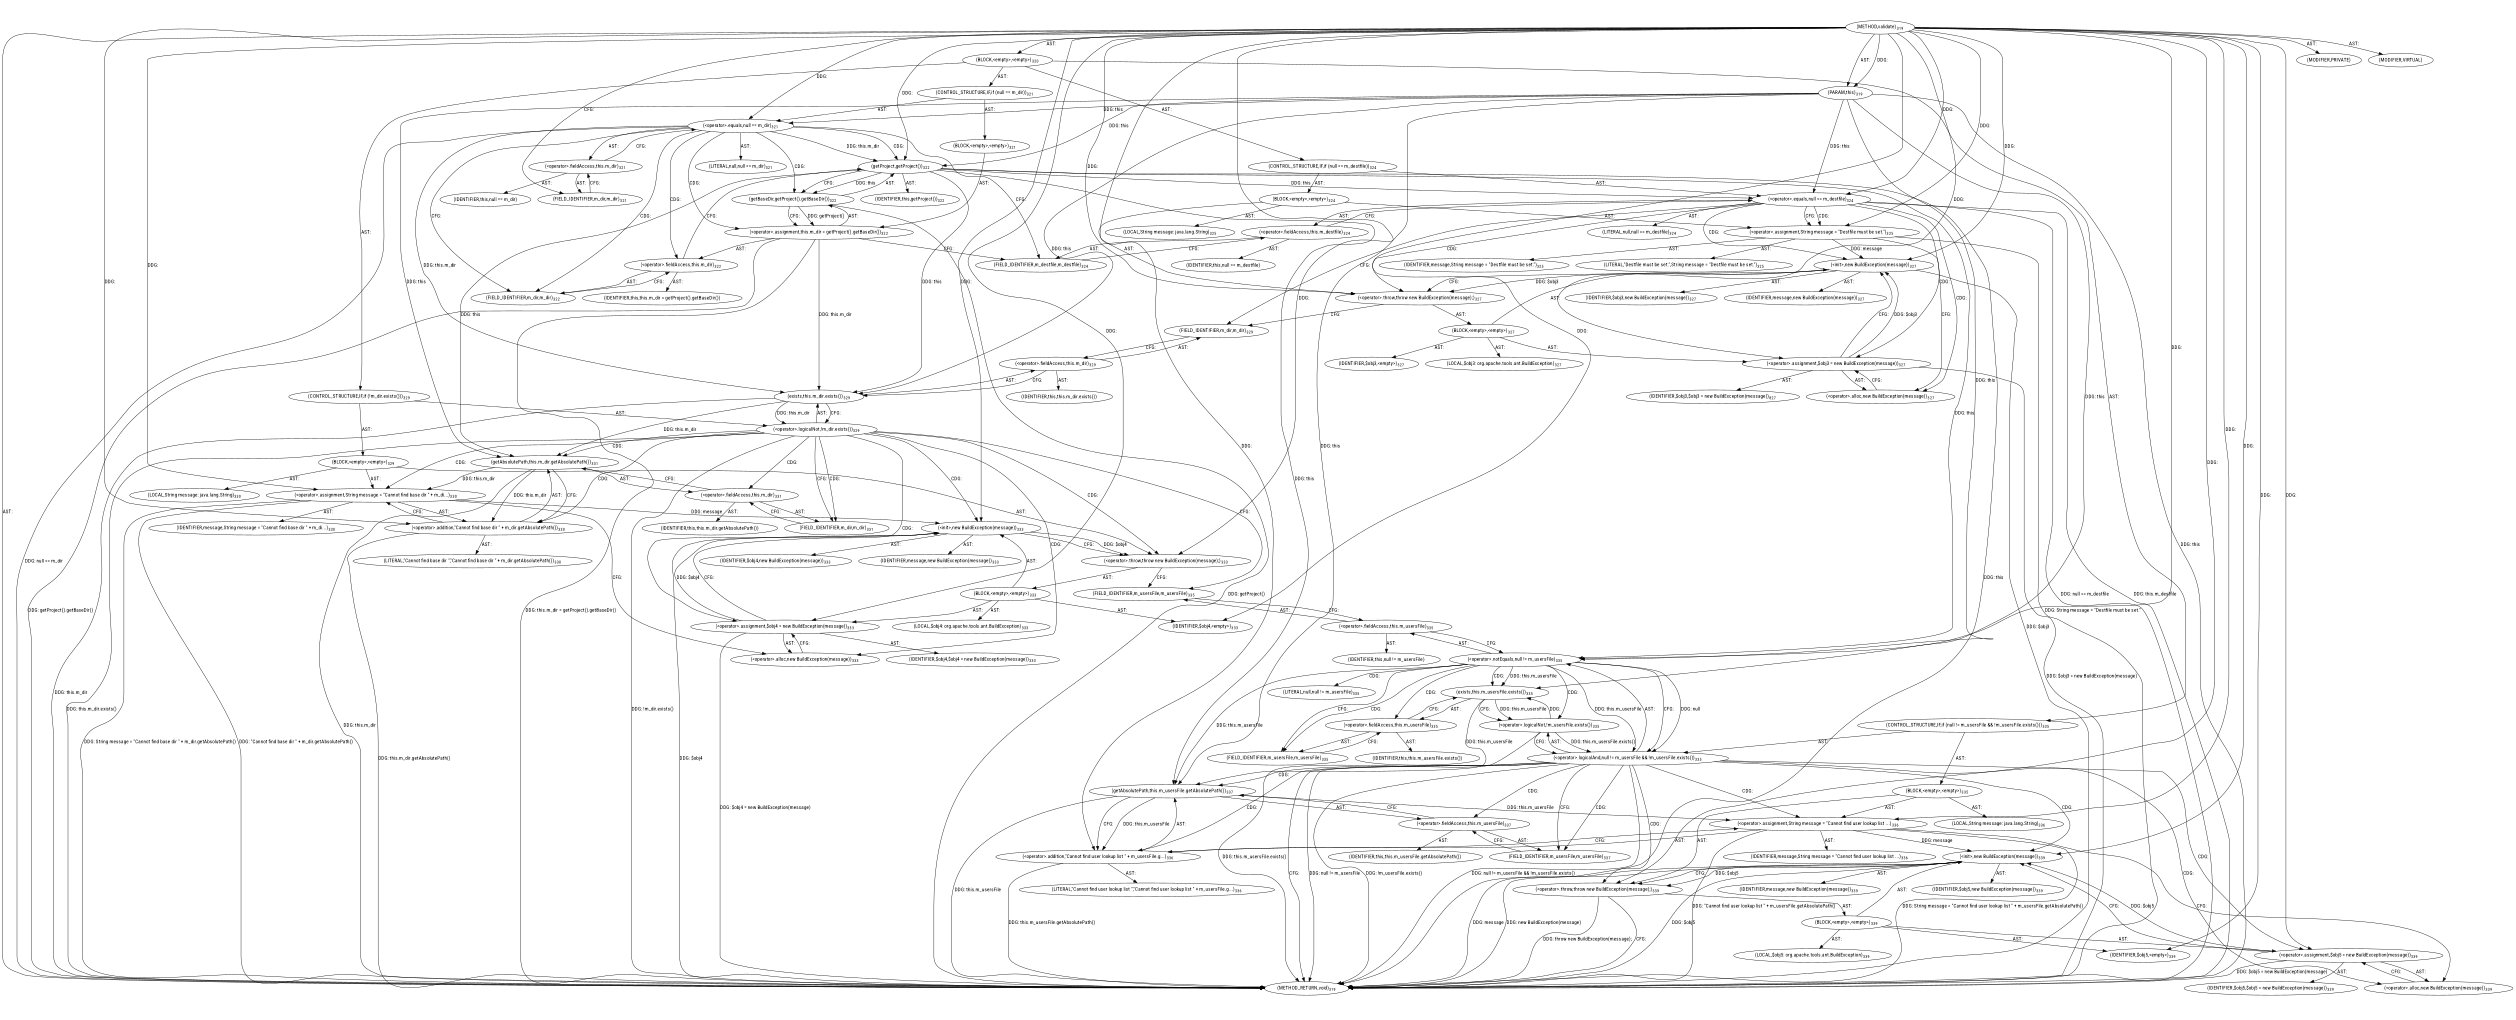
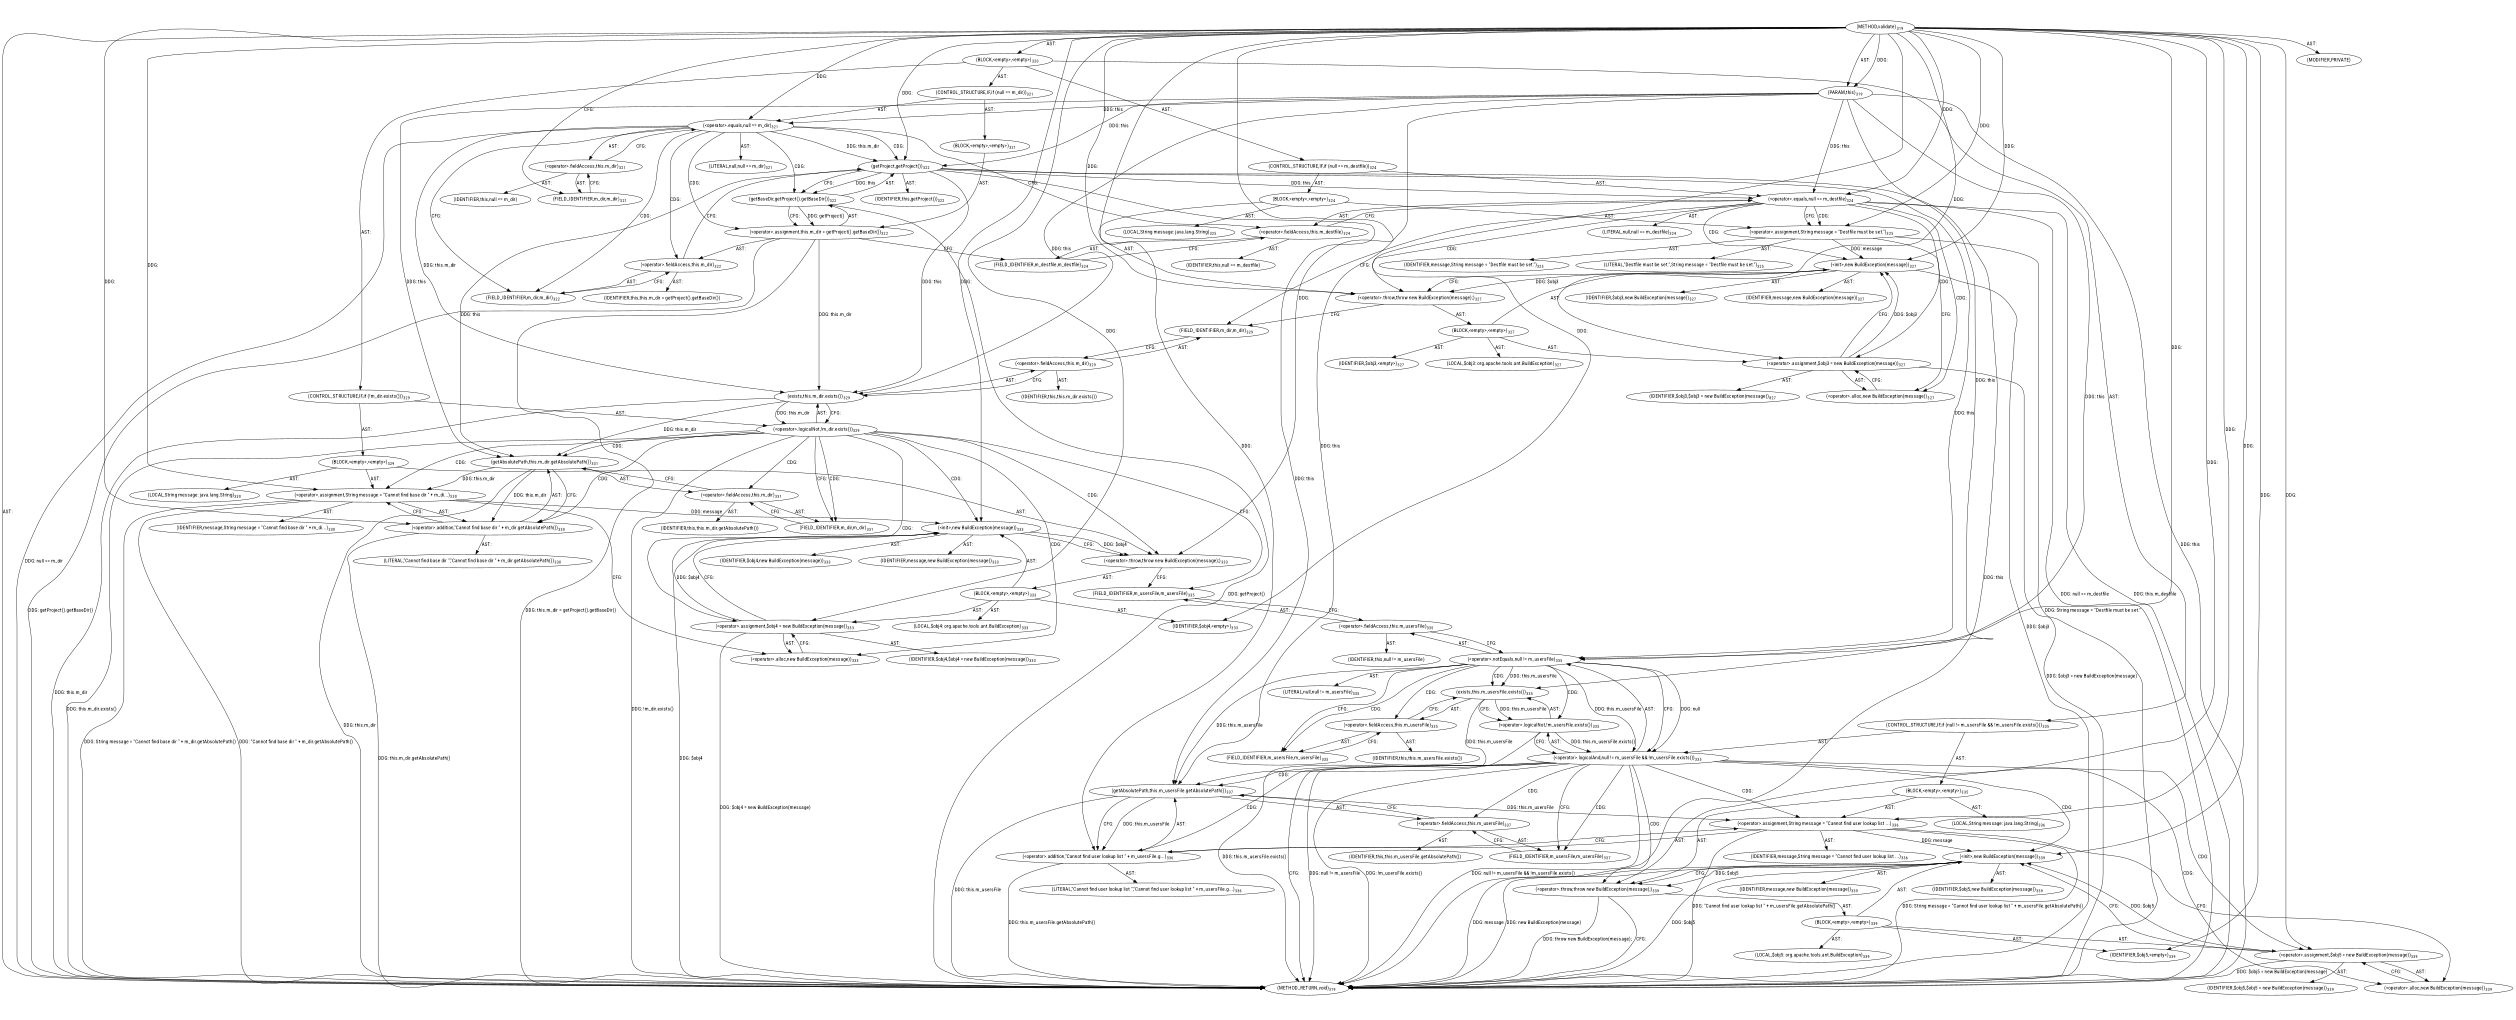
(2401, 60) -> none
(938, 157) -> (1022, 183)
(1375, 676) -> (1375, 676)
(1556, 709) -> (1556, 709)
